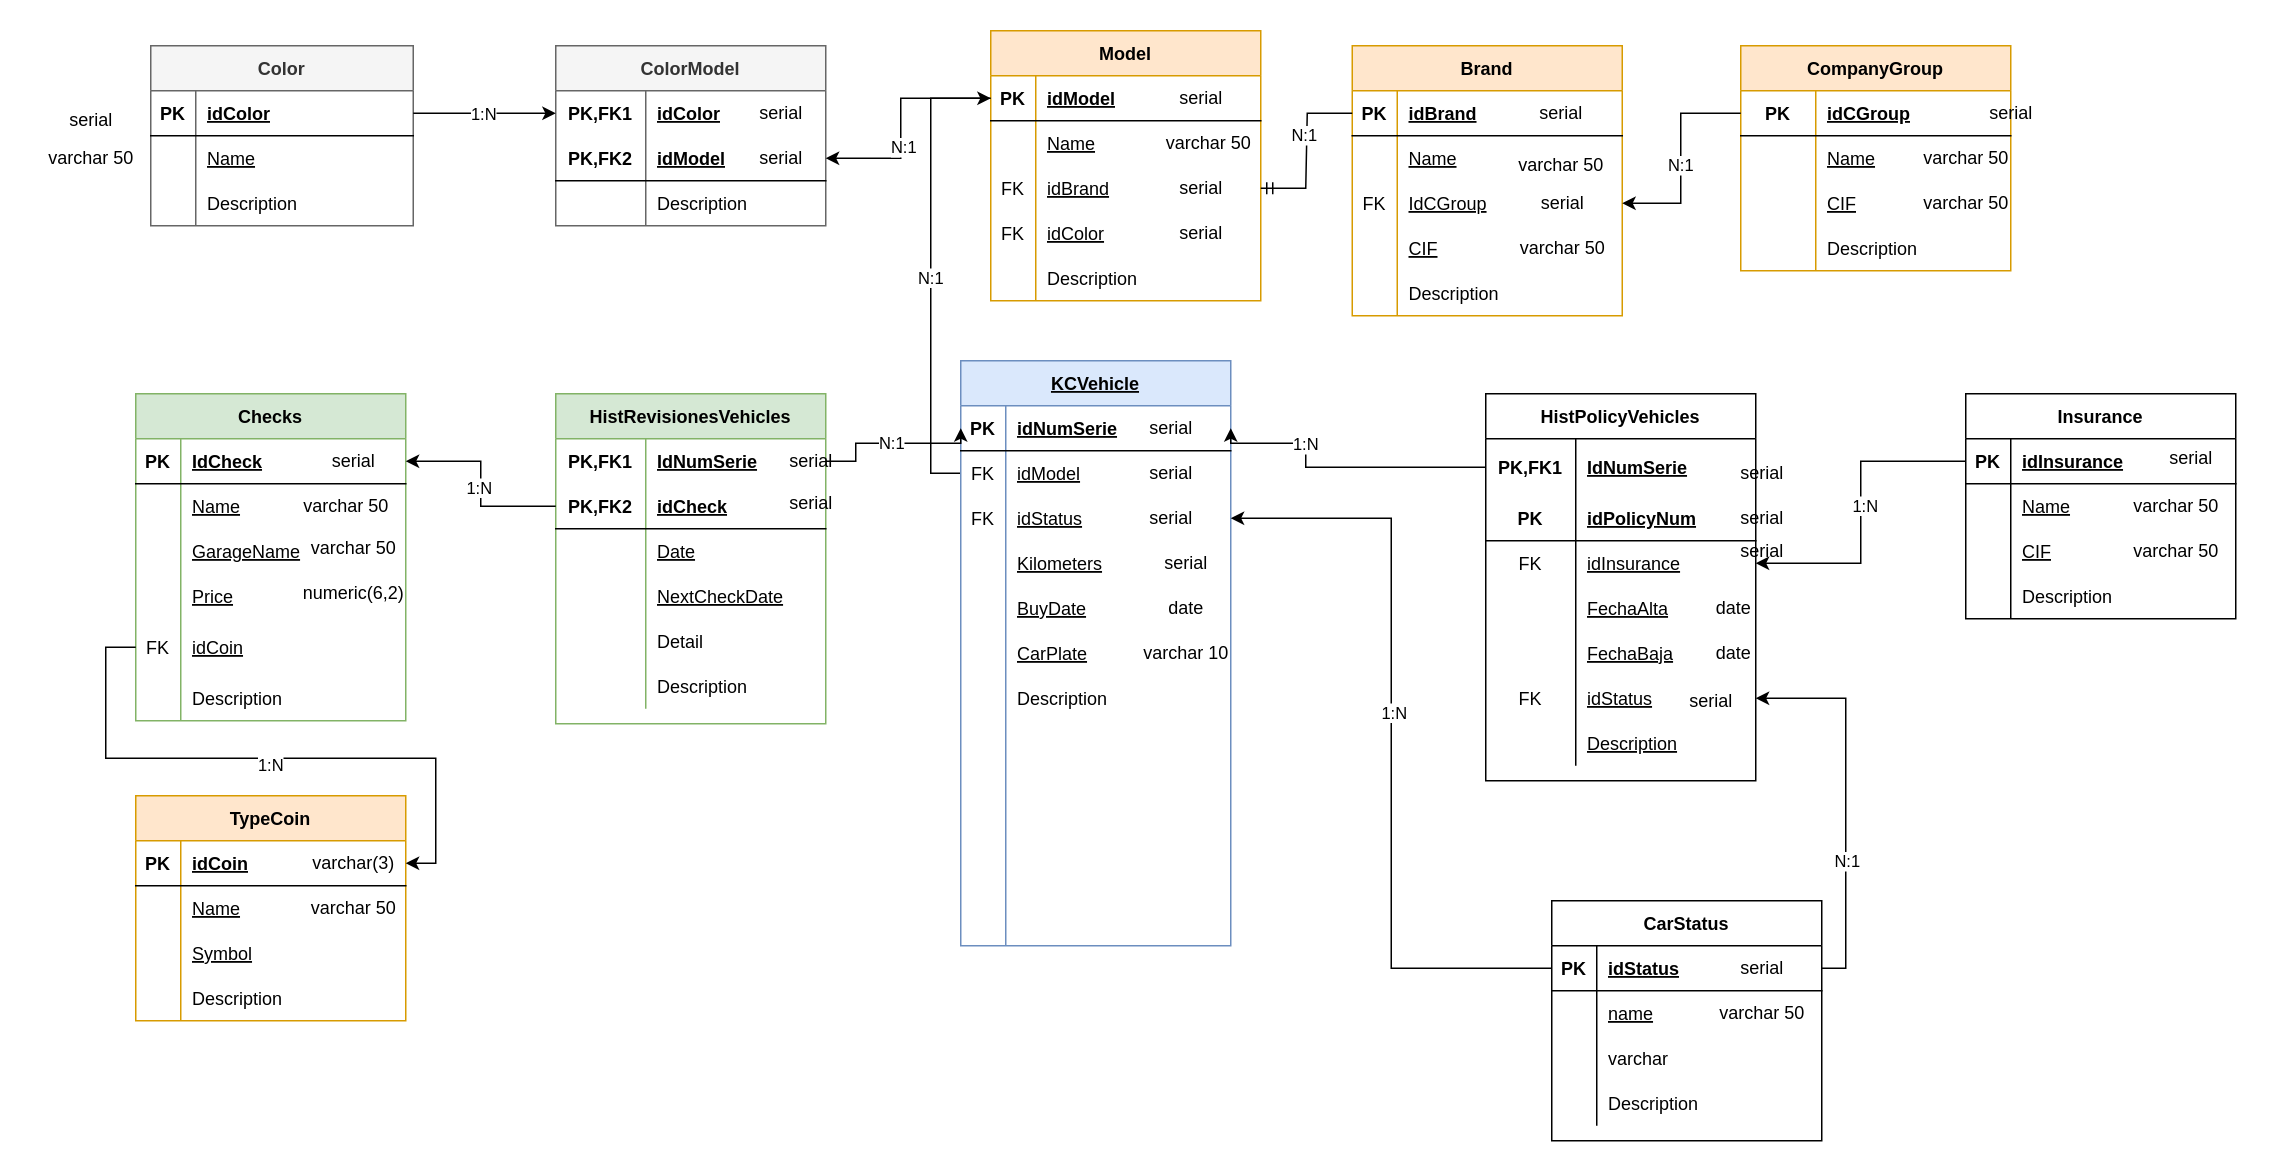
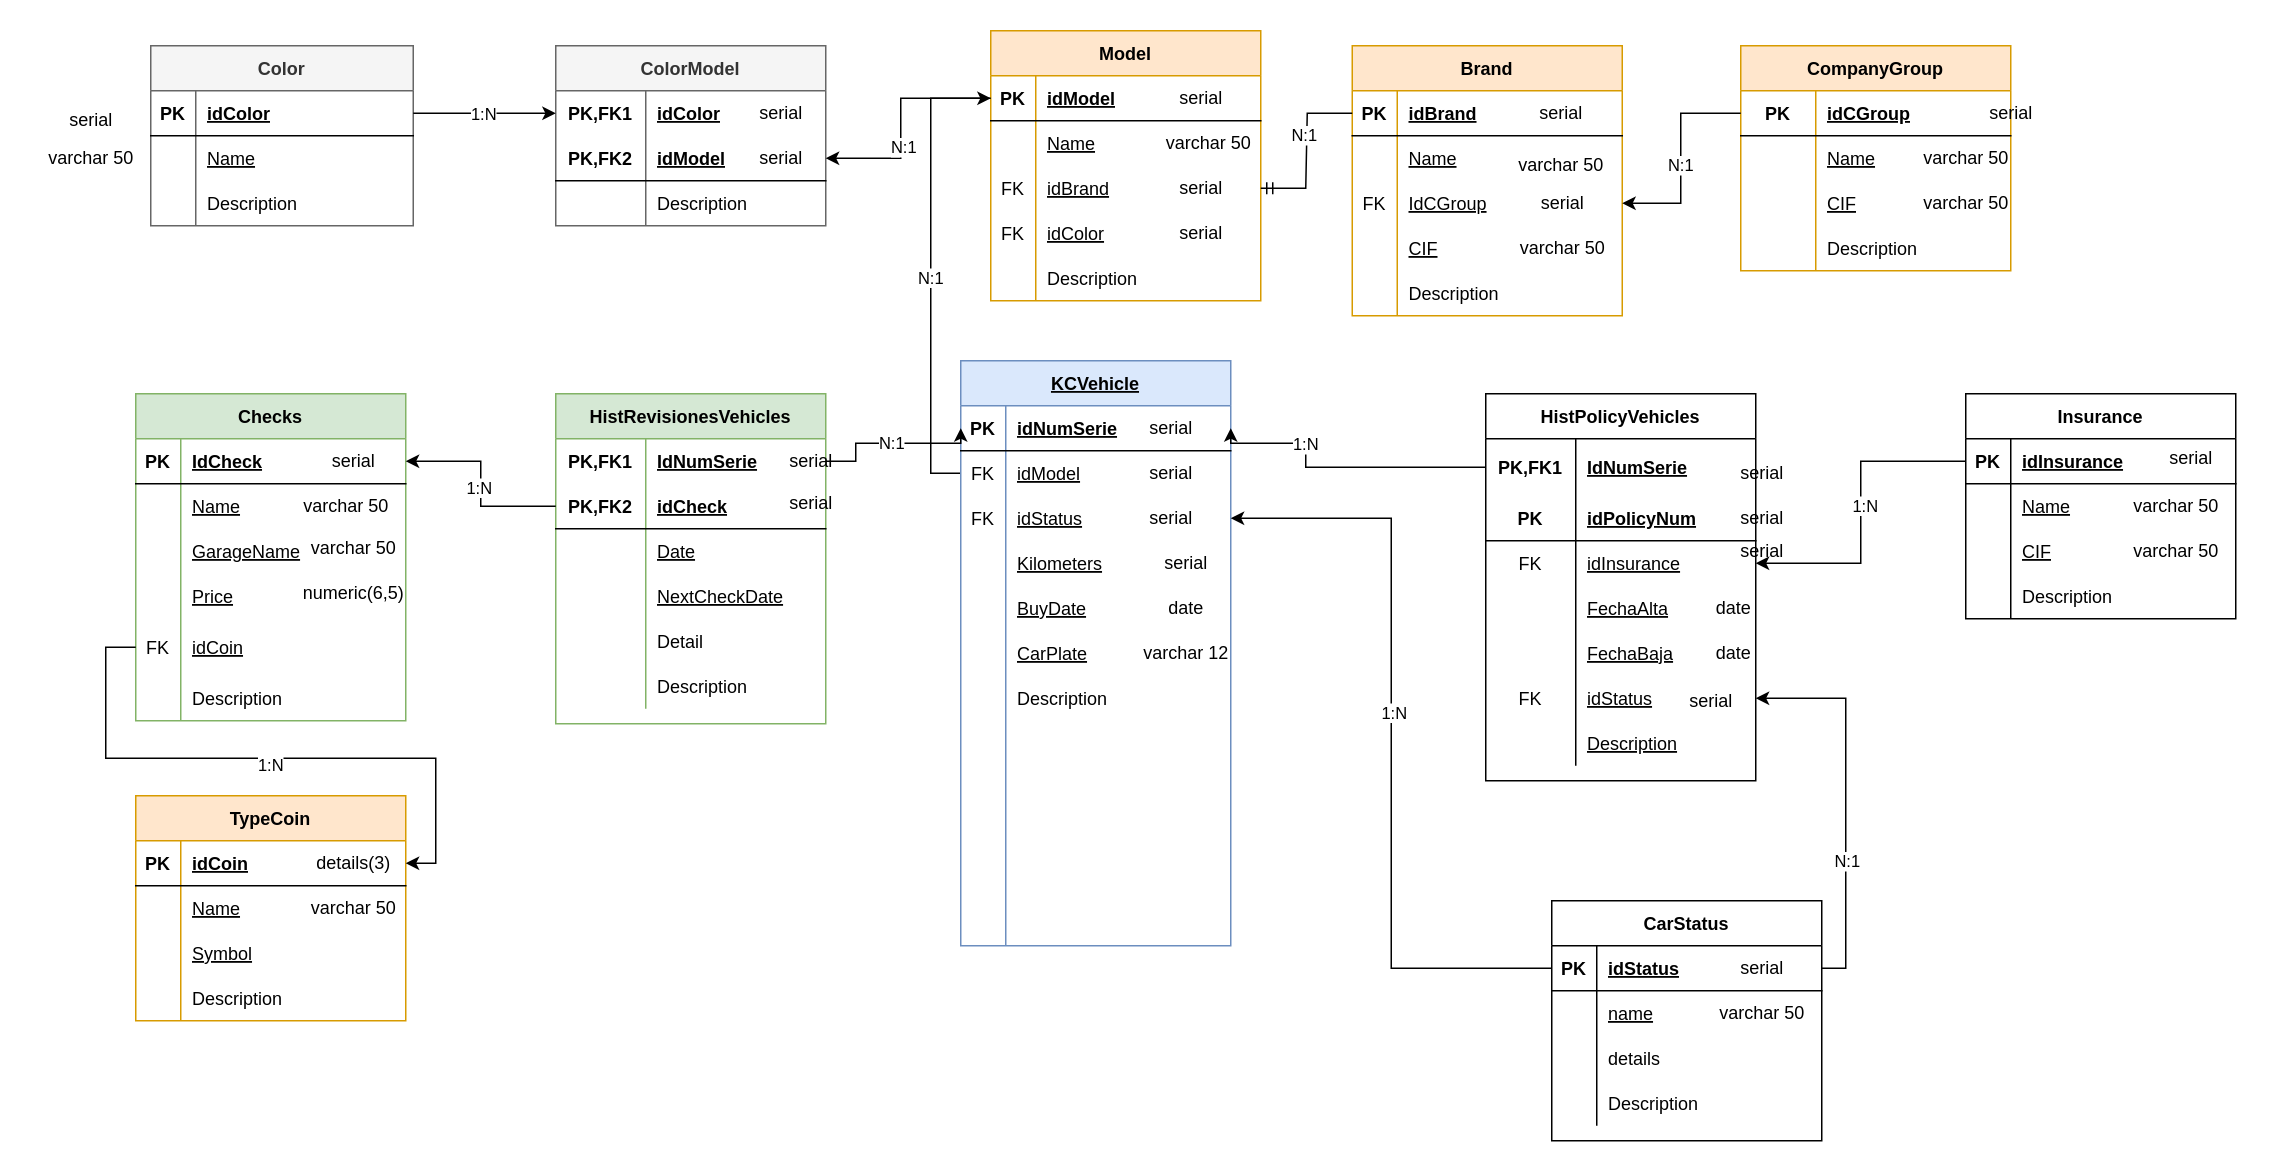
(354, 593) -> (354, 593)
(1187, 653) -> (1187, 653)
(354, 863) -> (354, 863)
(1643, 1059) -> (1639, 1059)
